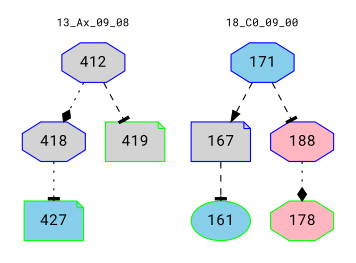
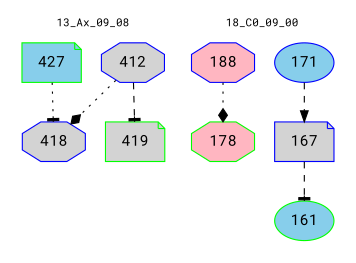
(263, 63) -> (304, 63)
(281, 100) -> none
(54, 179) -> (53, 100)
